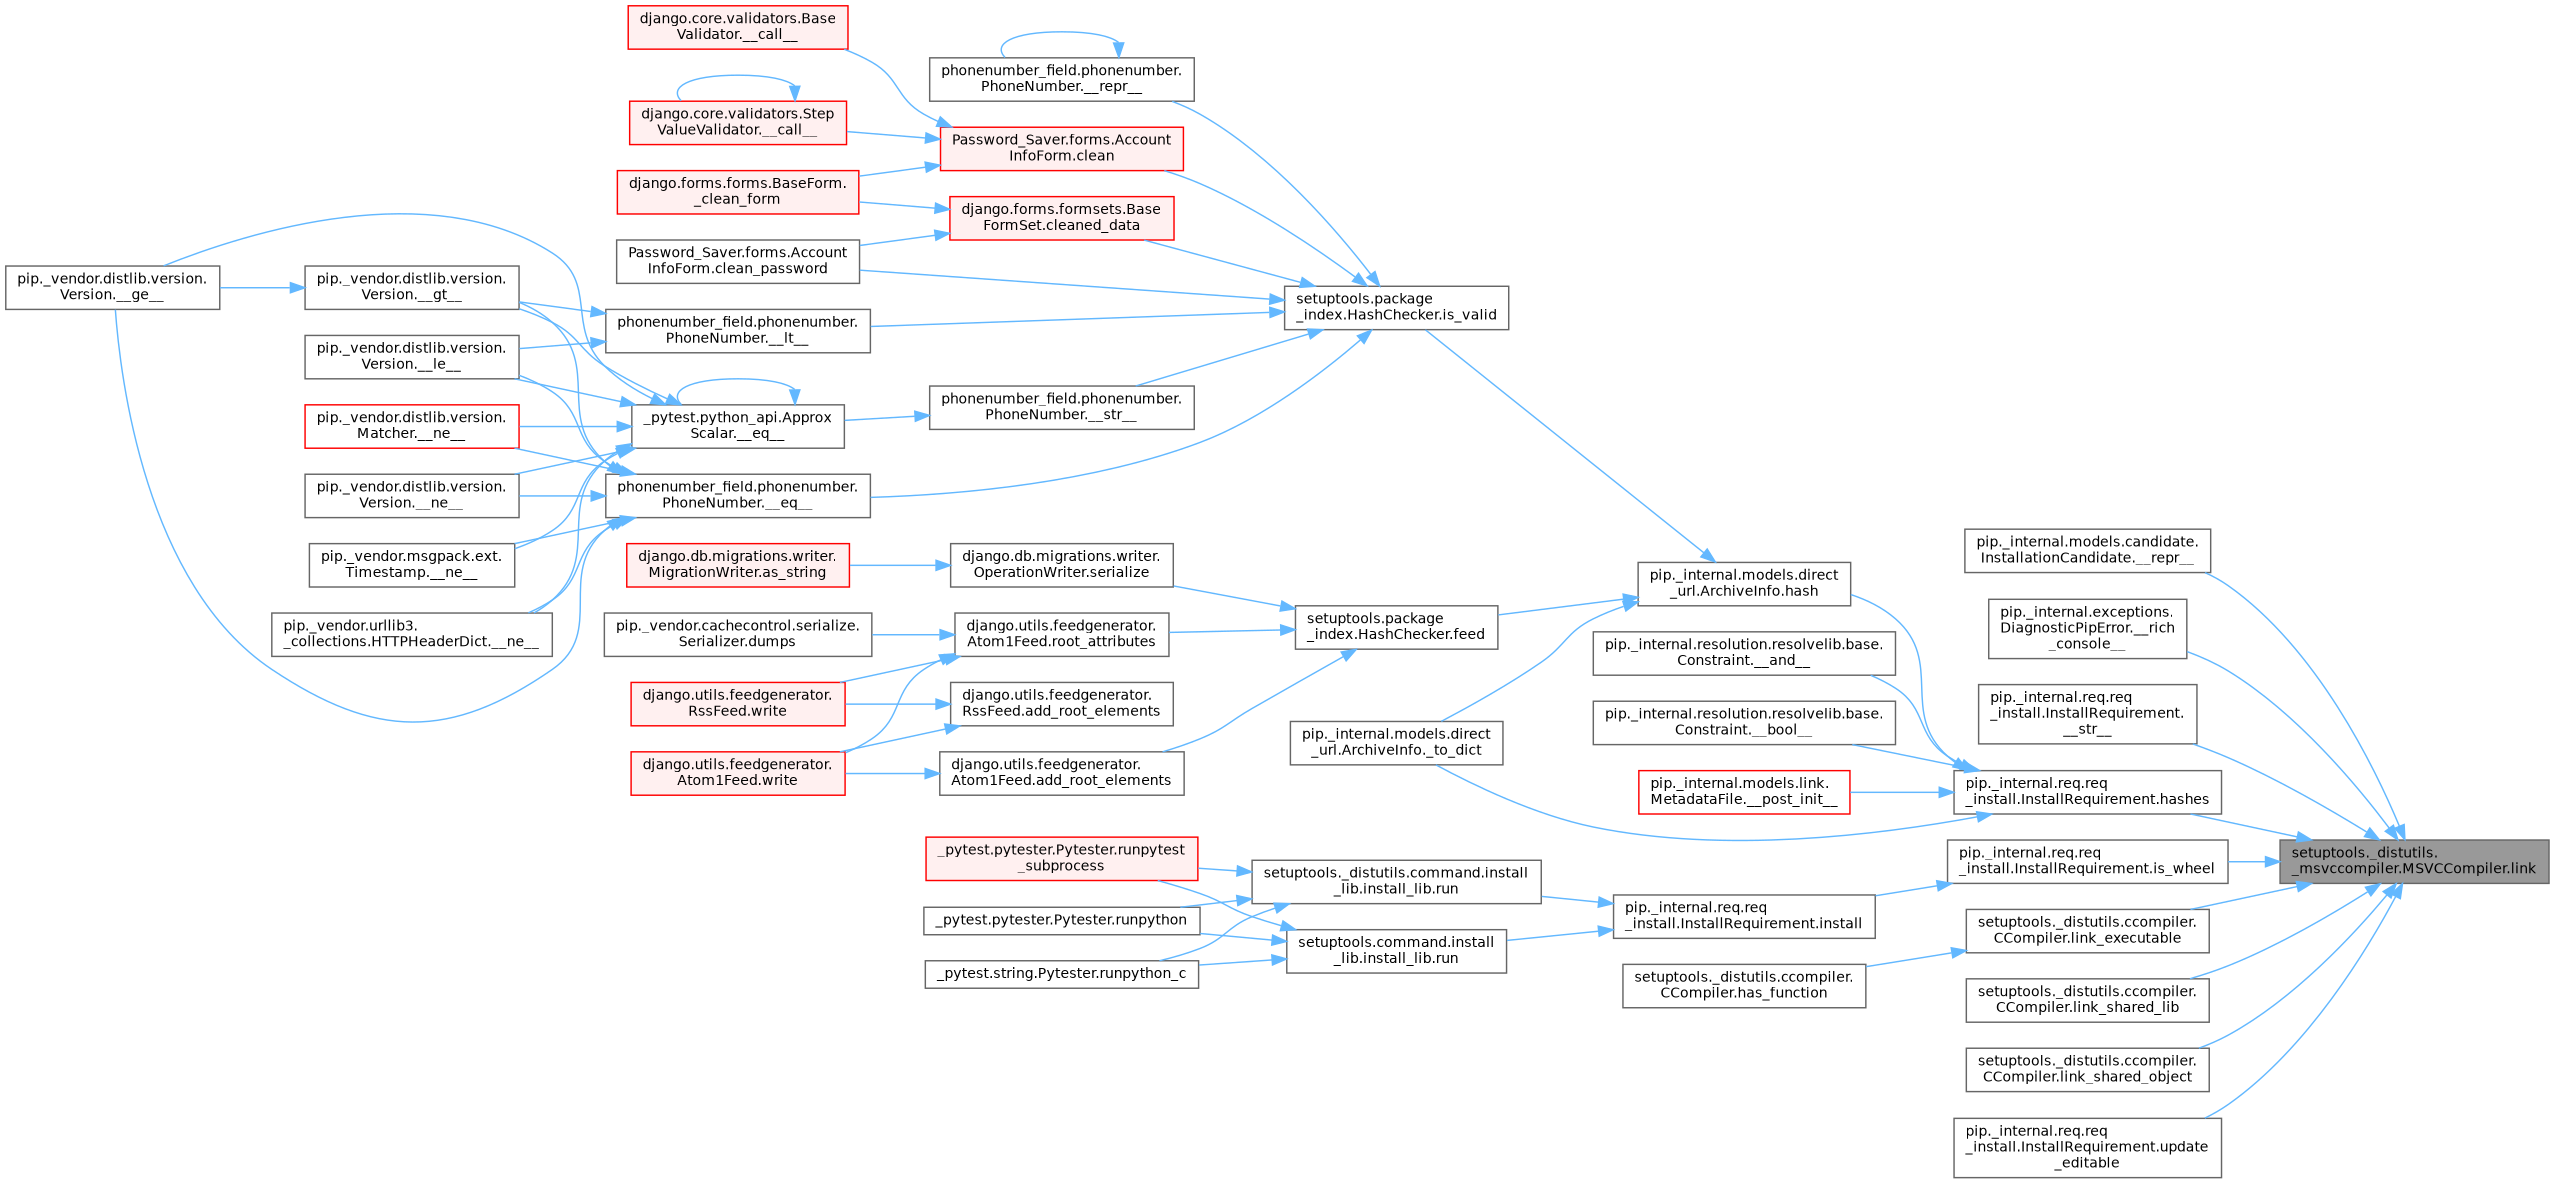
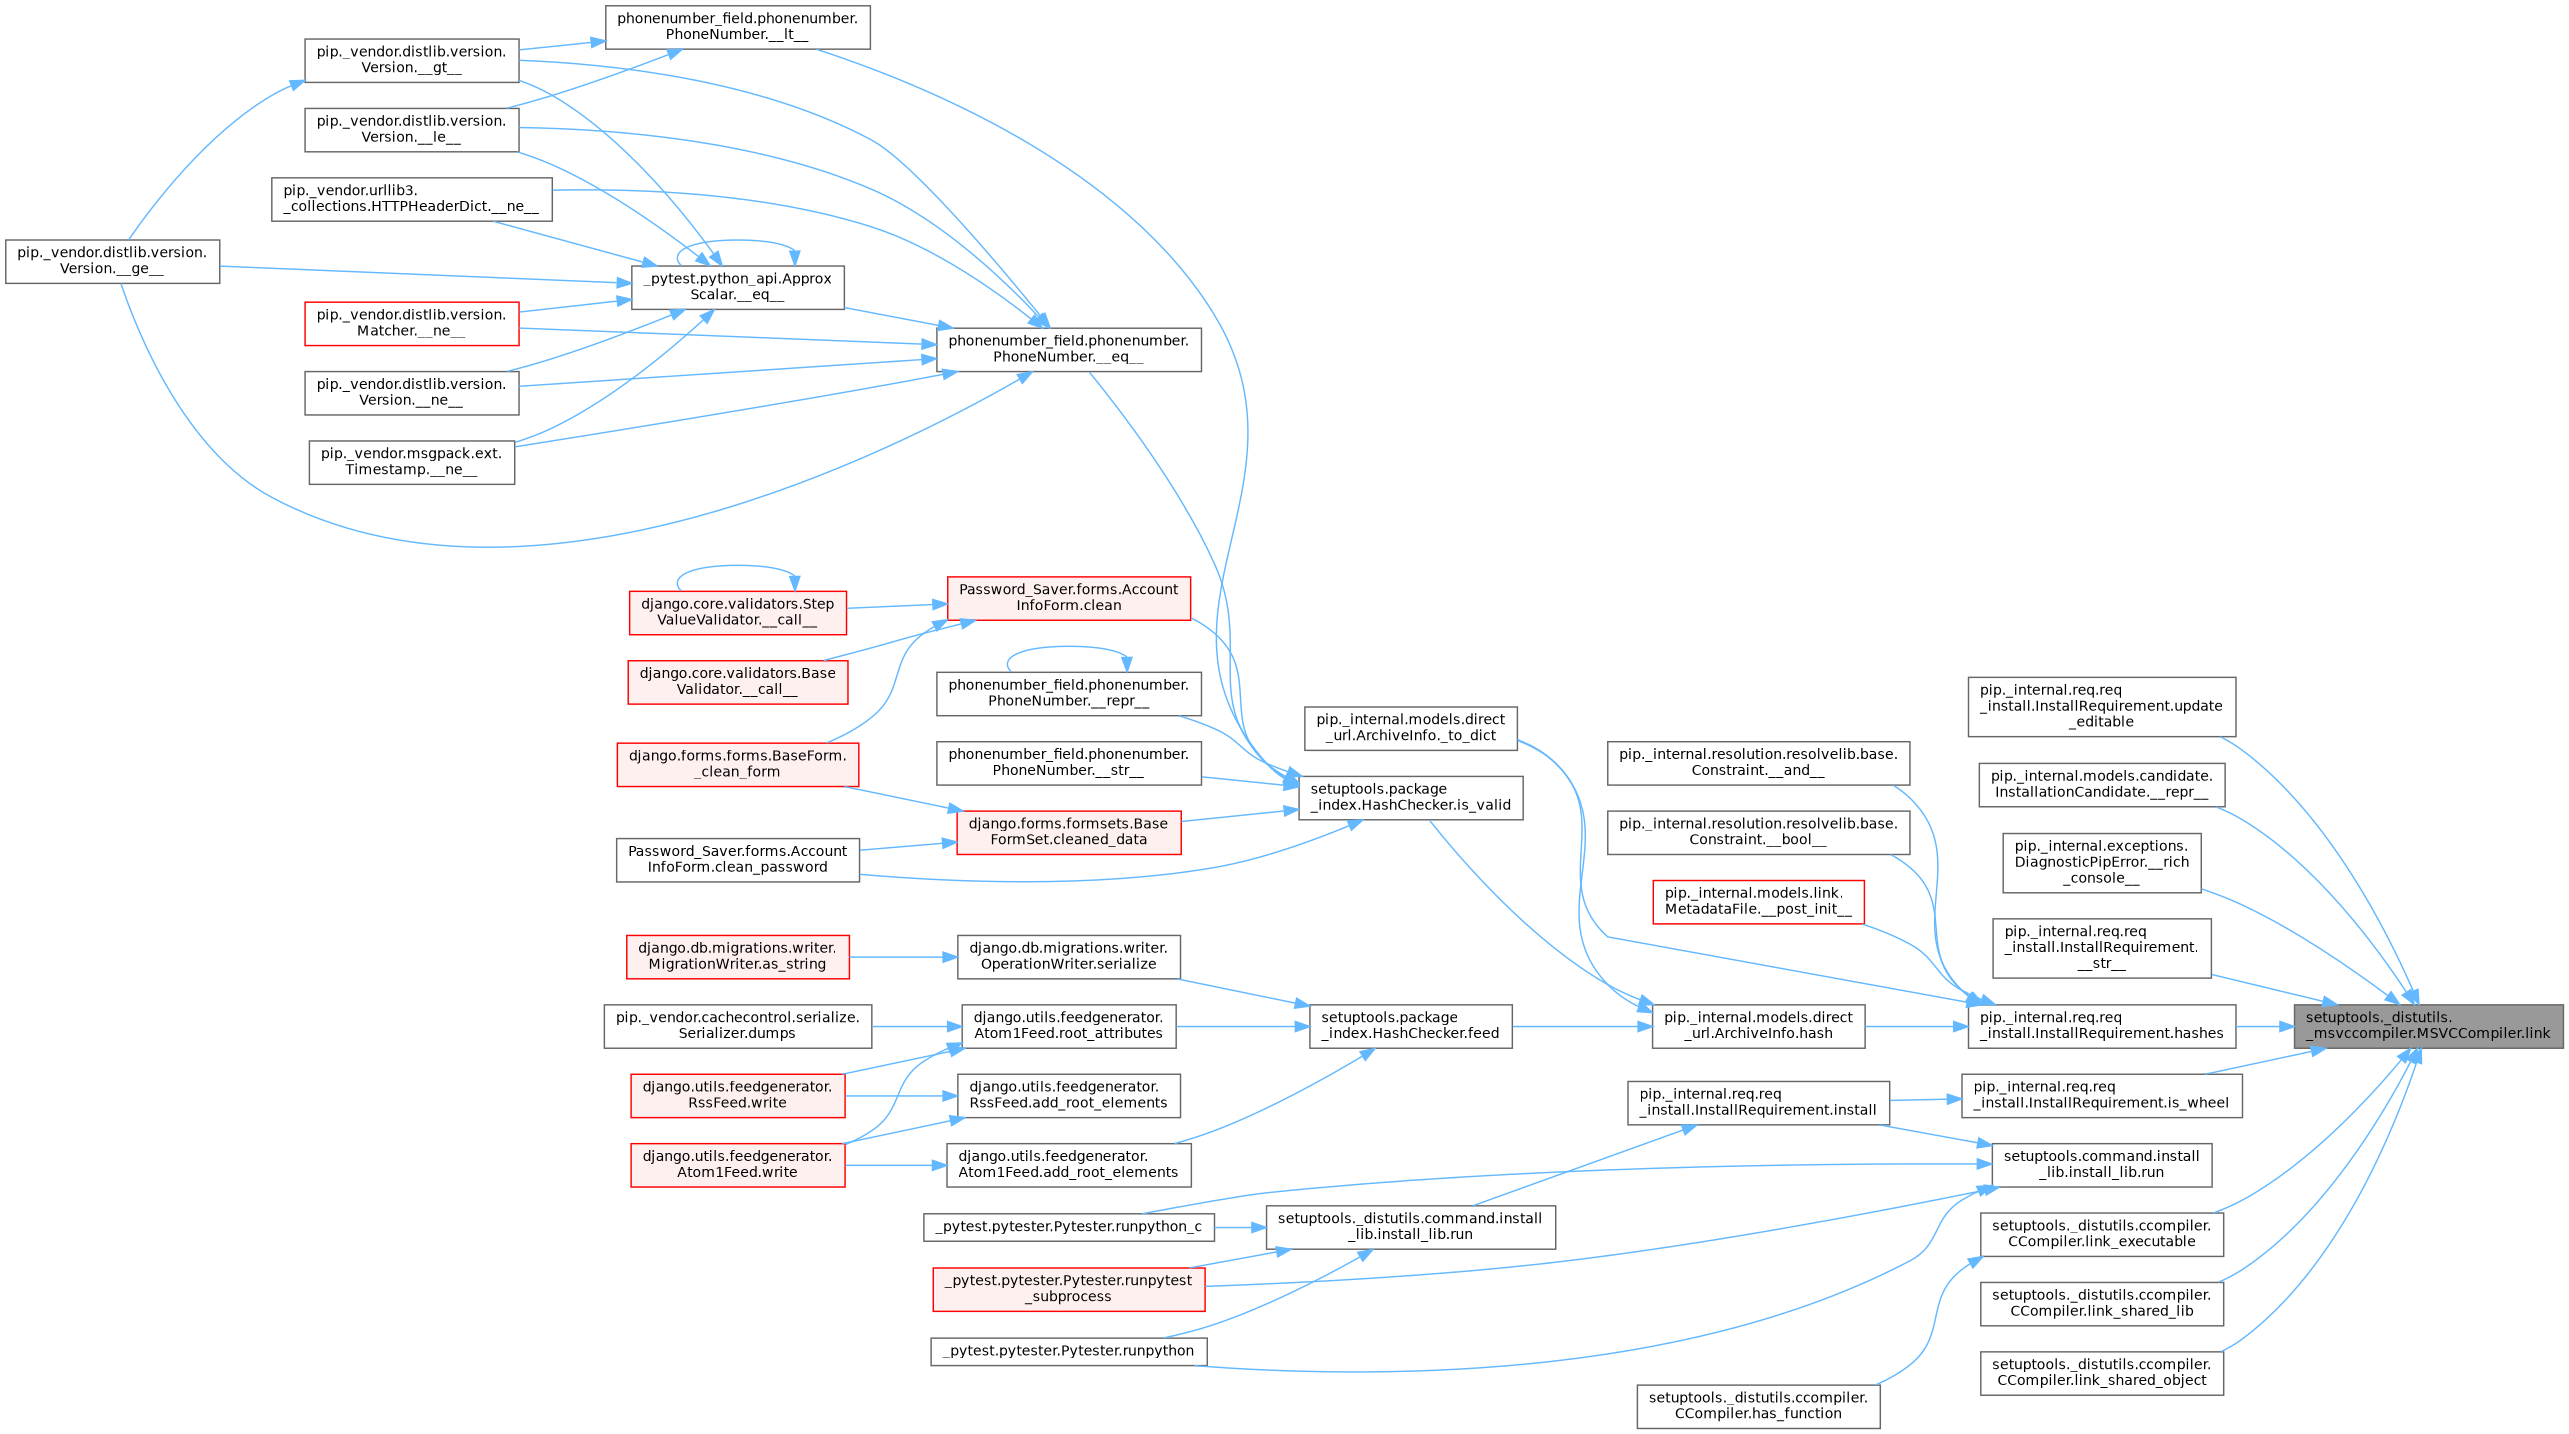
(880, 418) -> (892, 317)
(1553, 936) -> (1928, 1134)
(1062, 974) -> (1069, 1228)
